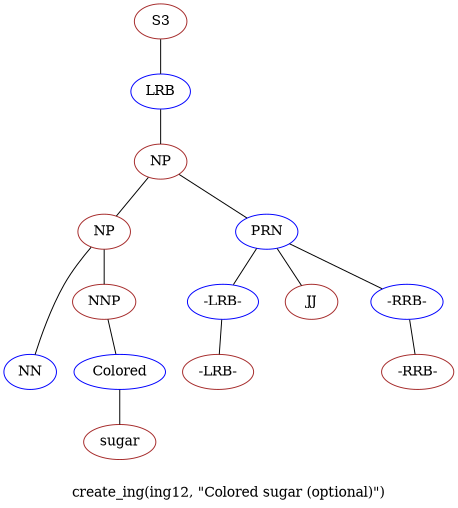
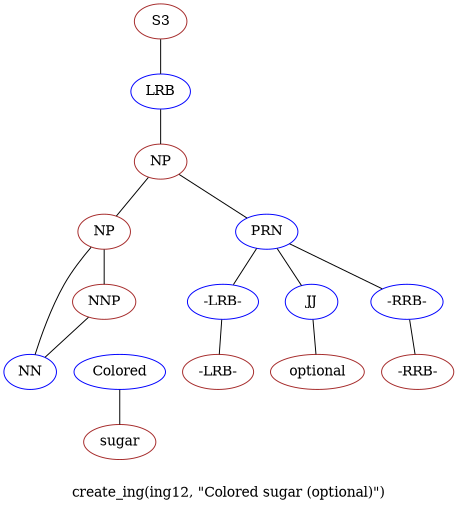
(312, 302) -> (312, 302)
(112, 337) -> (67, 337)
none -> (317, 372)
